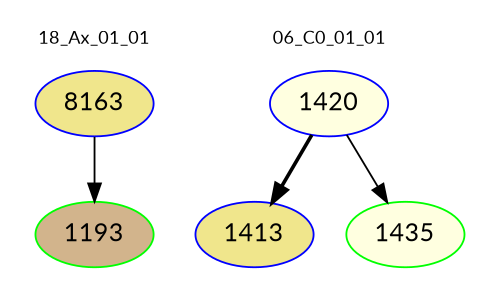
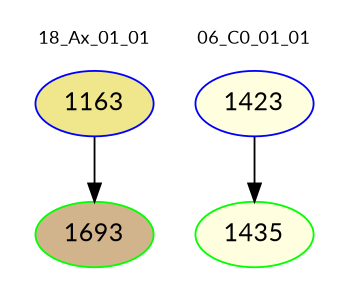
(95, 104) -> (95, 104)
(329, 104) -> (255, 104)
(95, 235) -> (95, 235)
(255, 235) -> none
